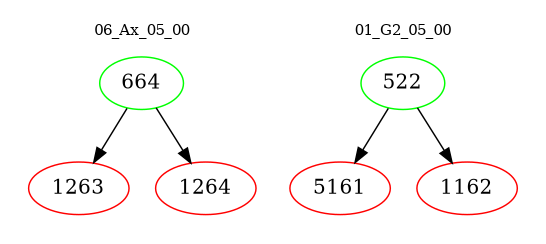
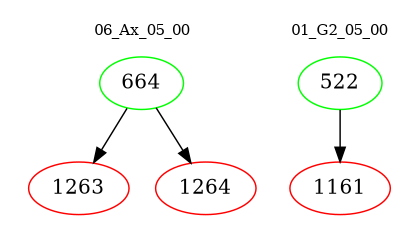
(340, 188) -> (340, 188)
(467, 188) -> none
